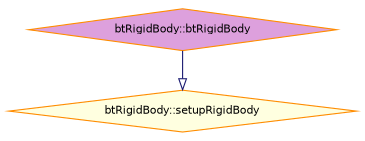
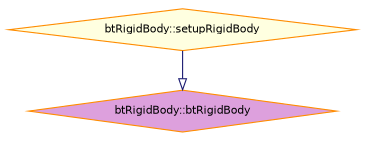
(183, 65) -> (183, 65)
